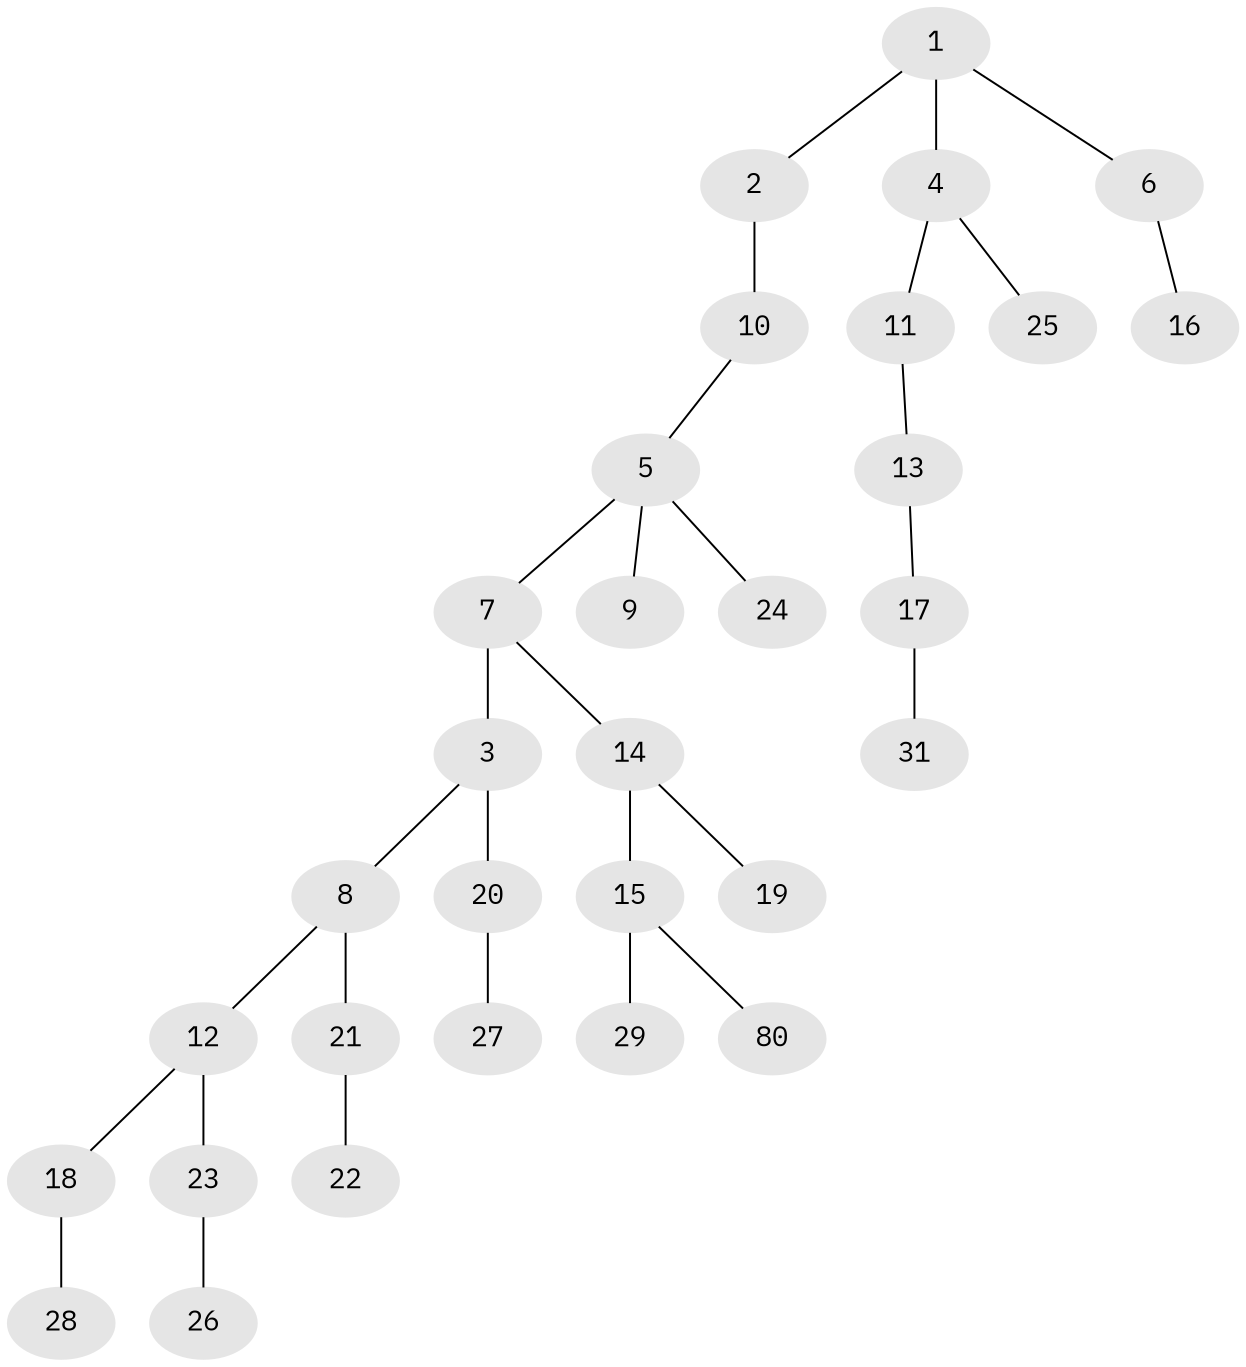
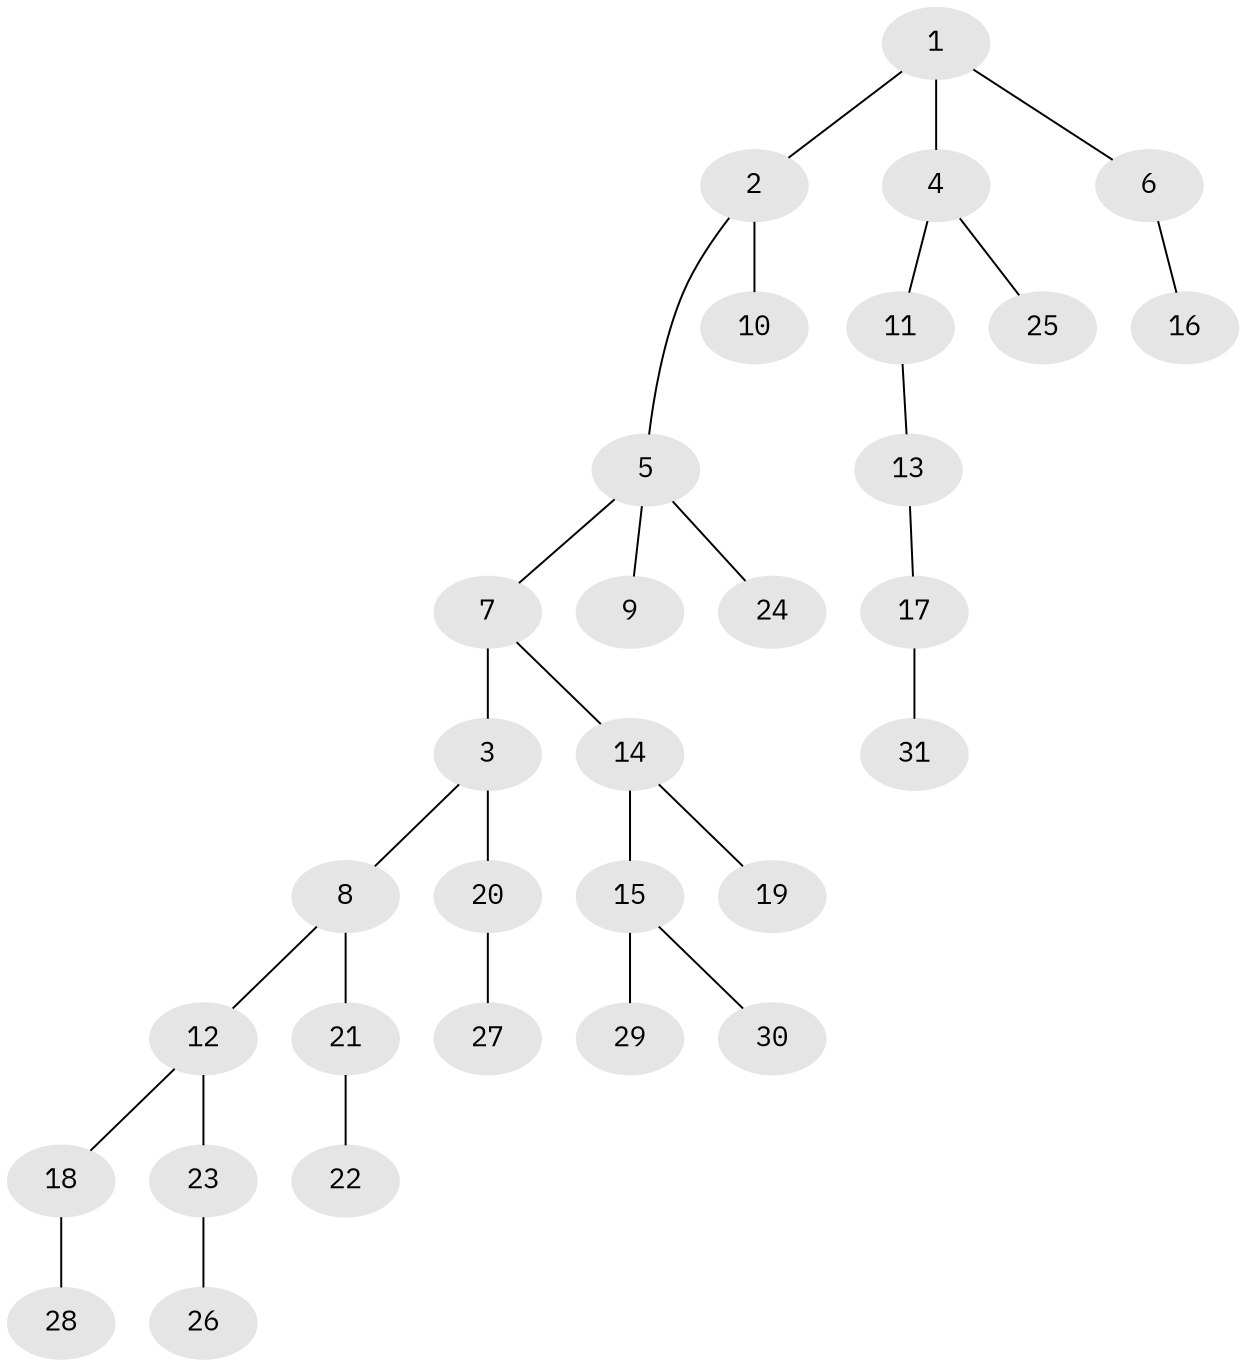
(700, 399) -> (673, 320)
(772, 1039) -> (772, 1039)
